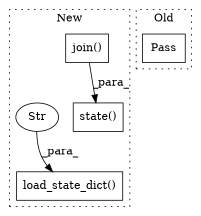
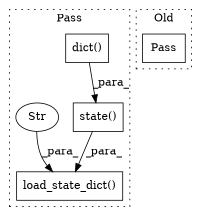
(70, 19) -> (70, 19)
(87, 48) -> (87, 48)
none -> (85, 148)
